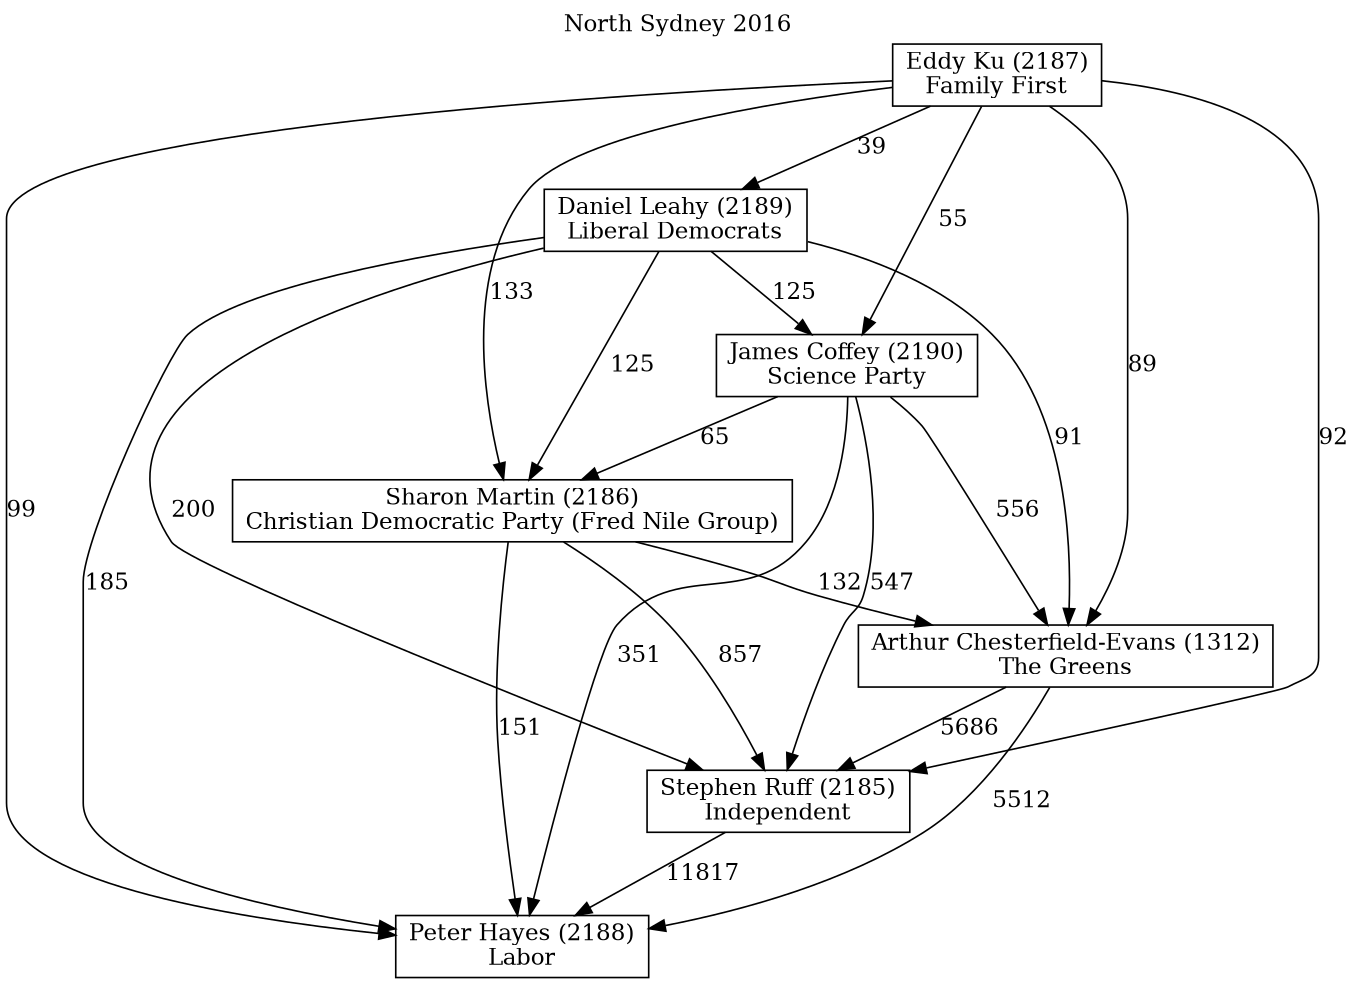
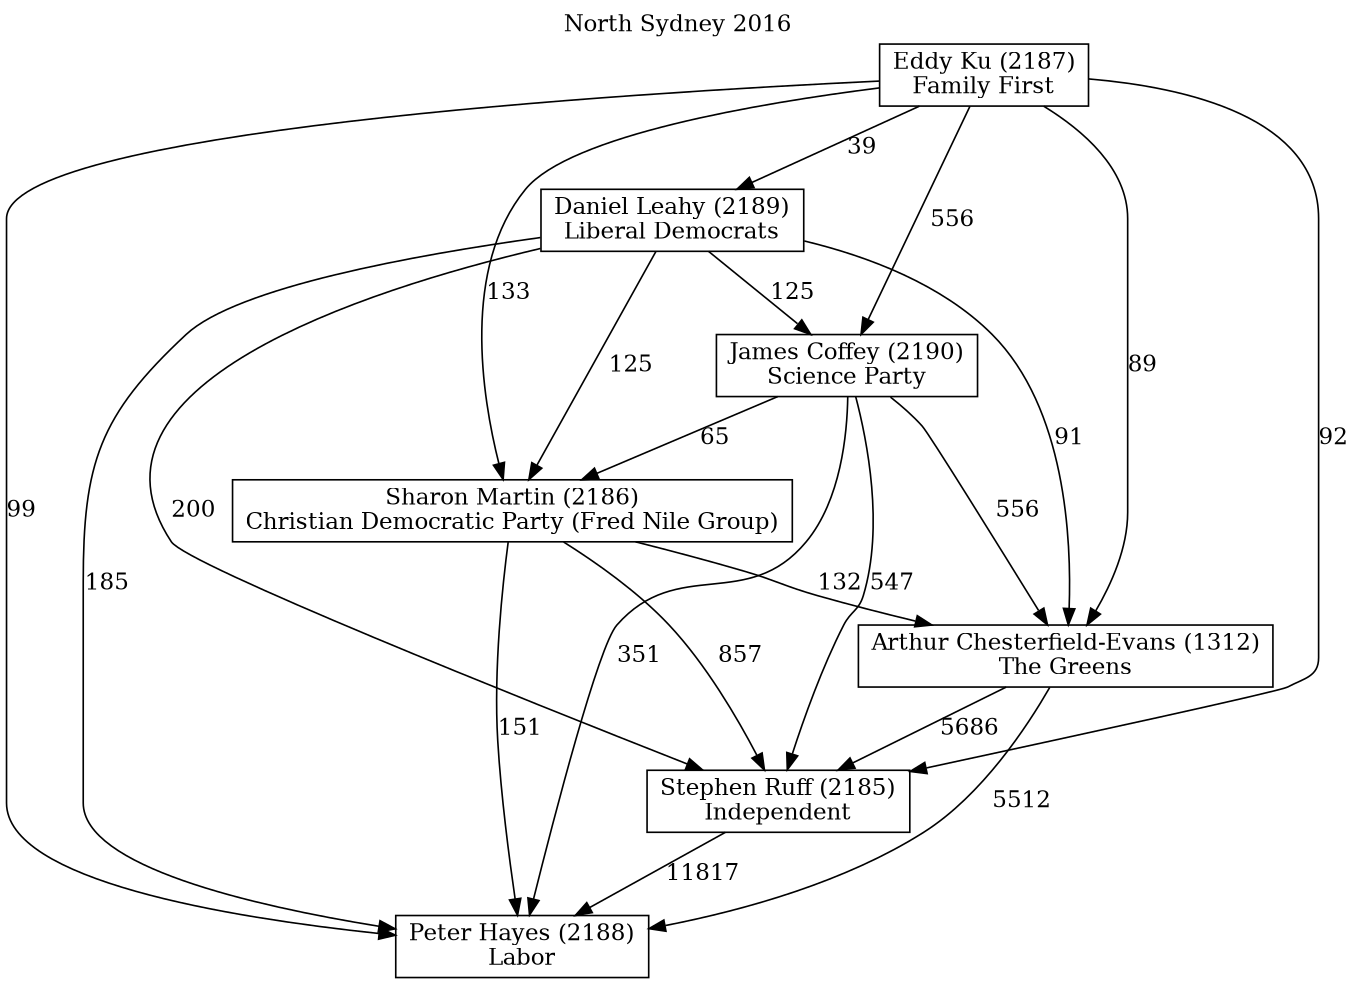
(954, 220) -> (953, 220)
